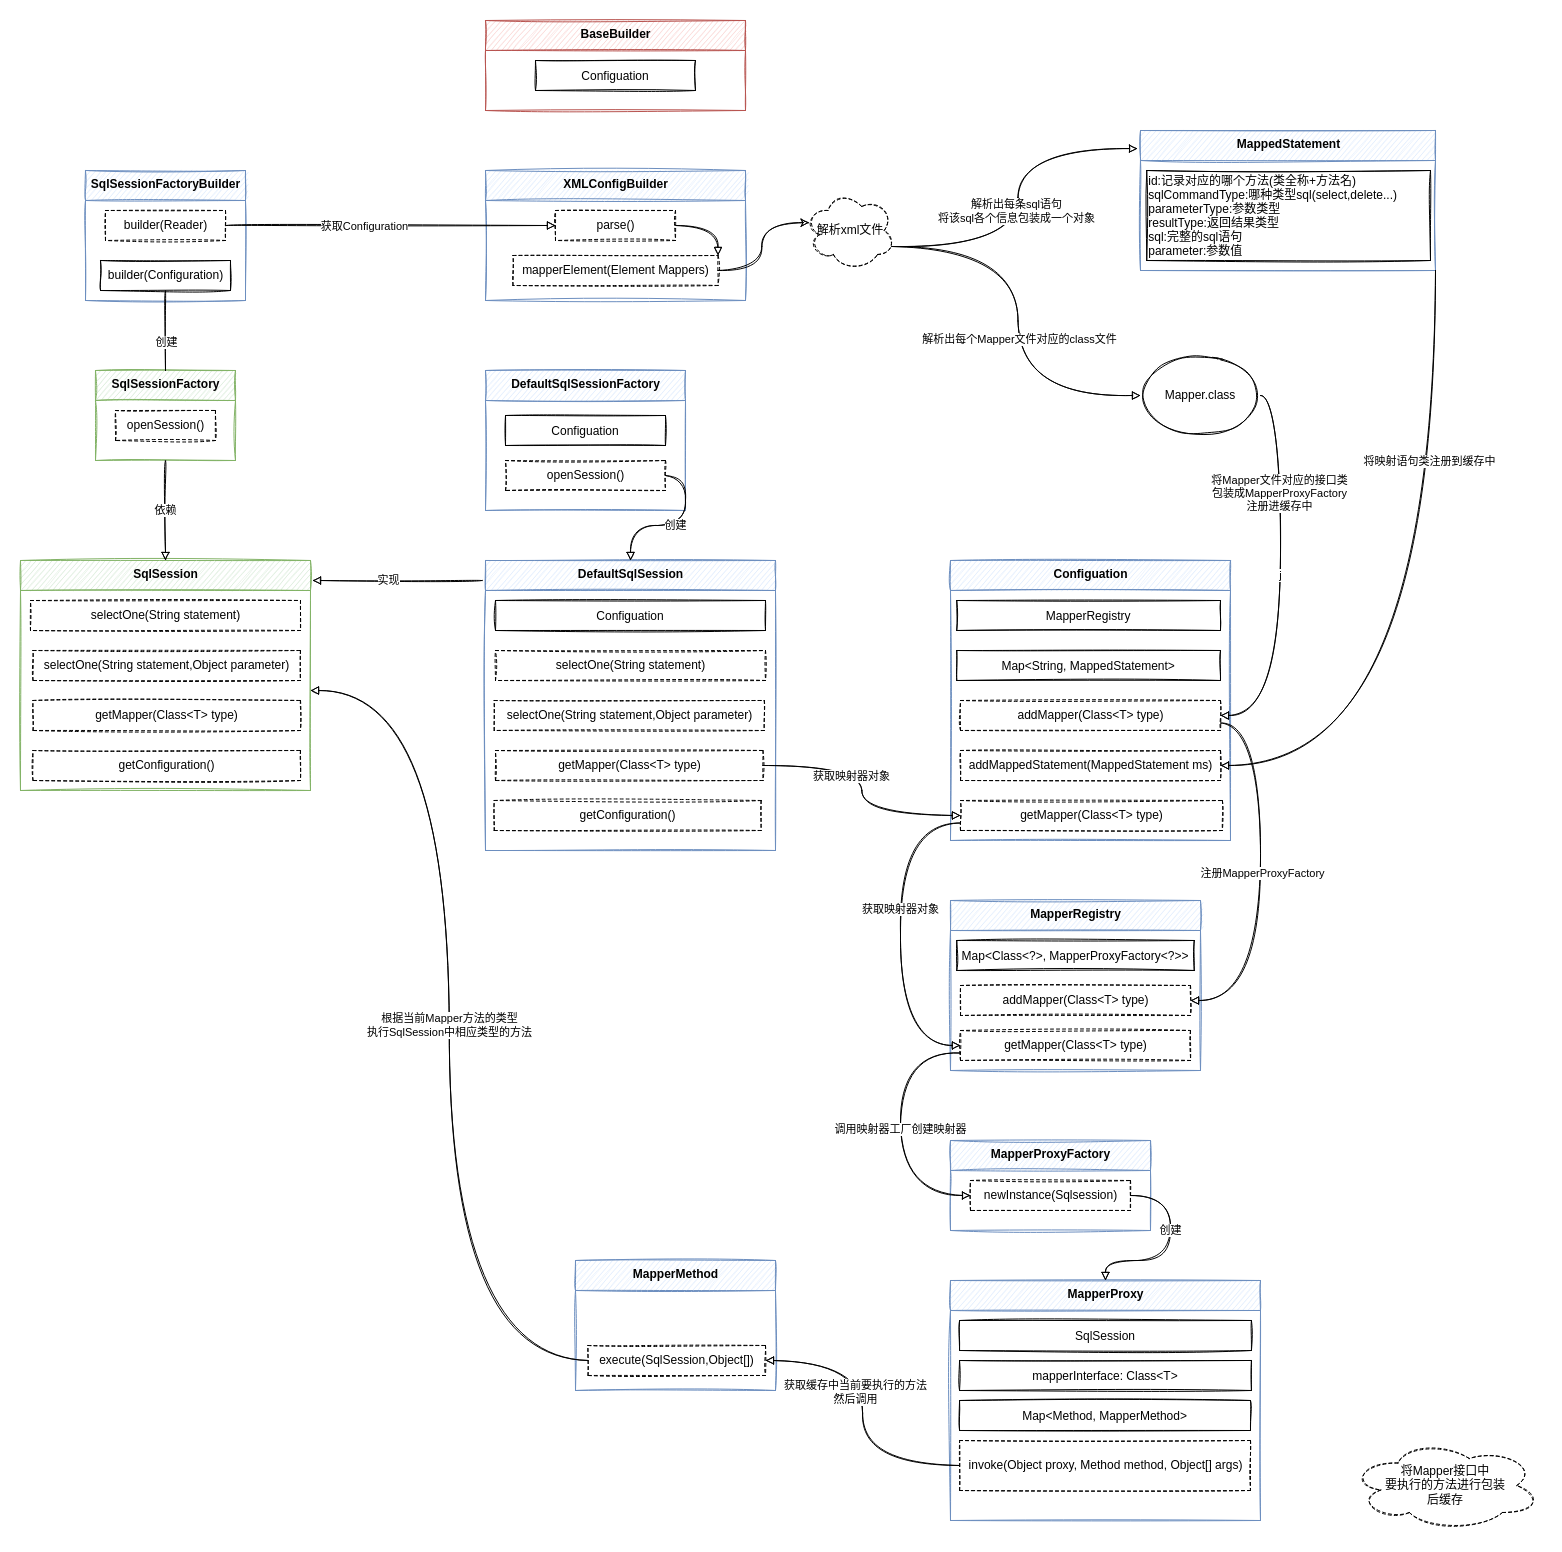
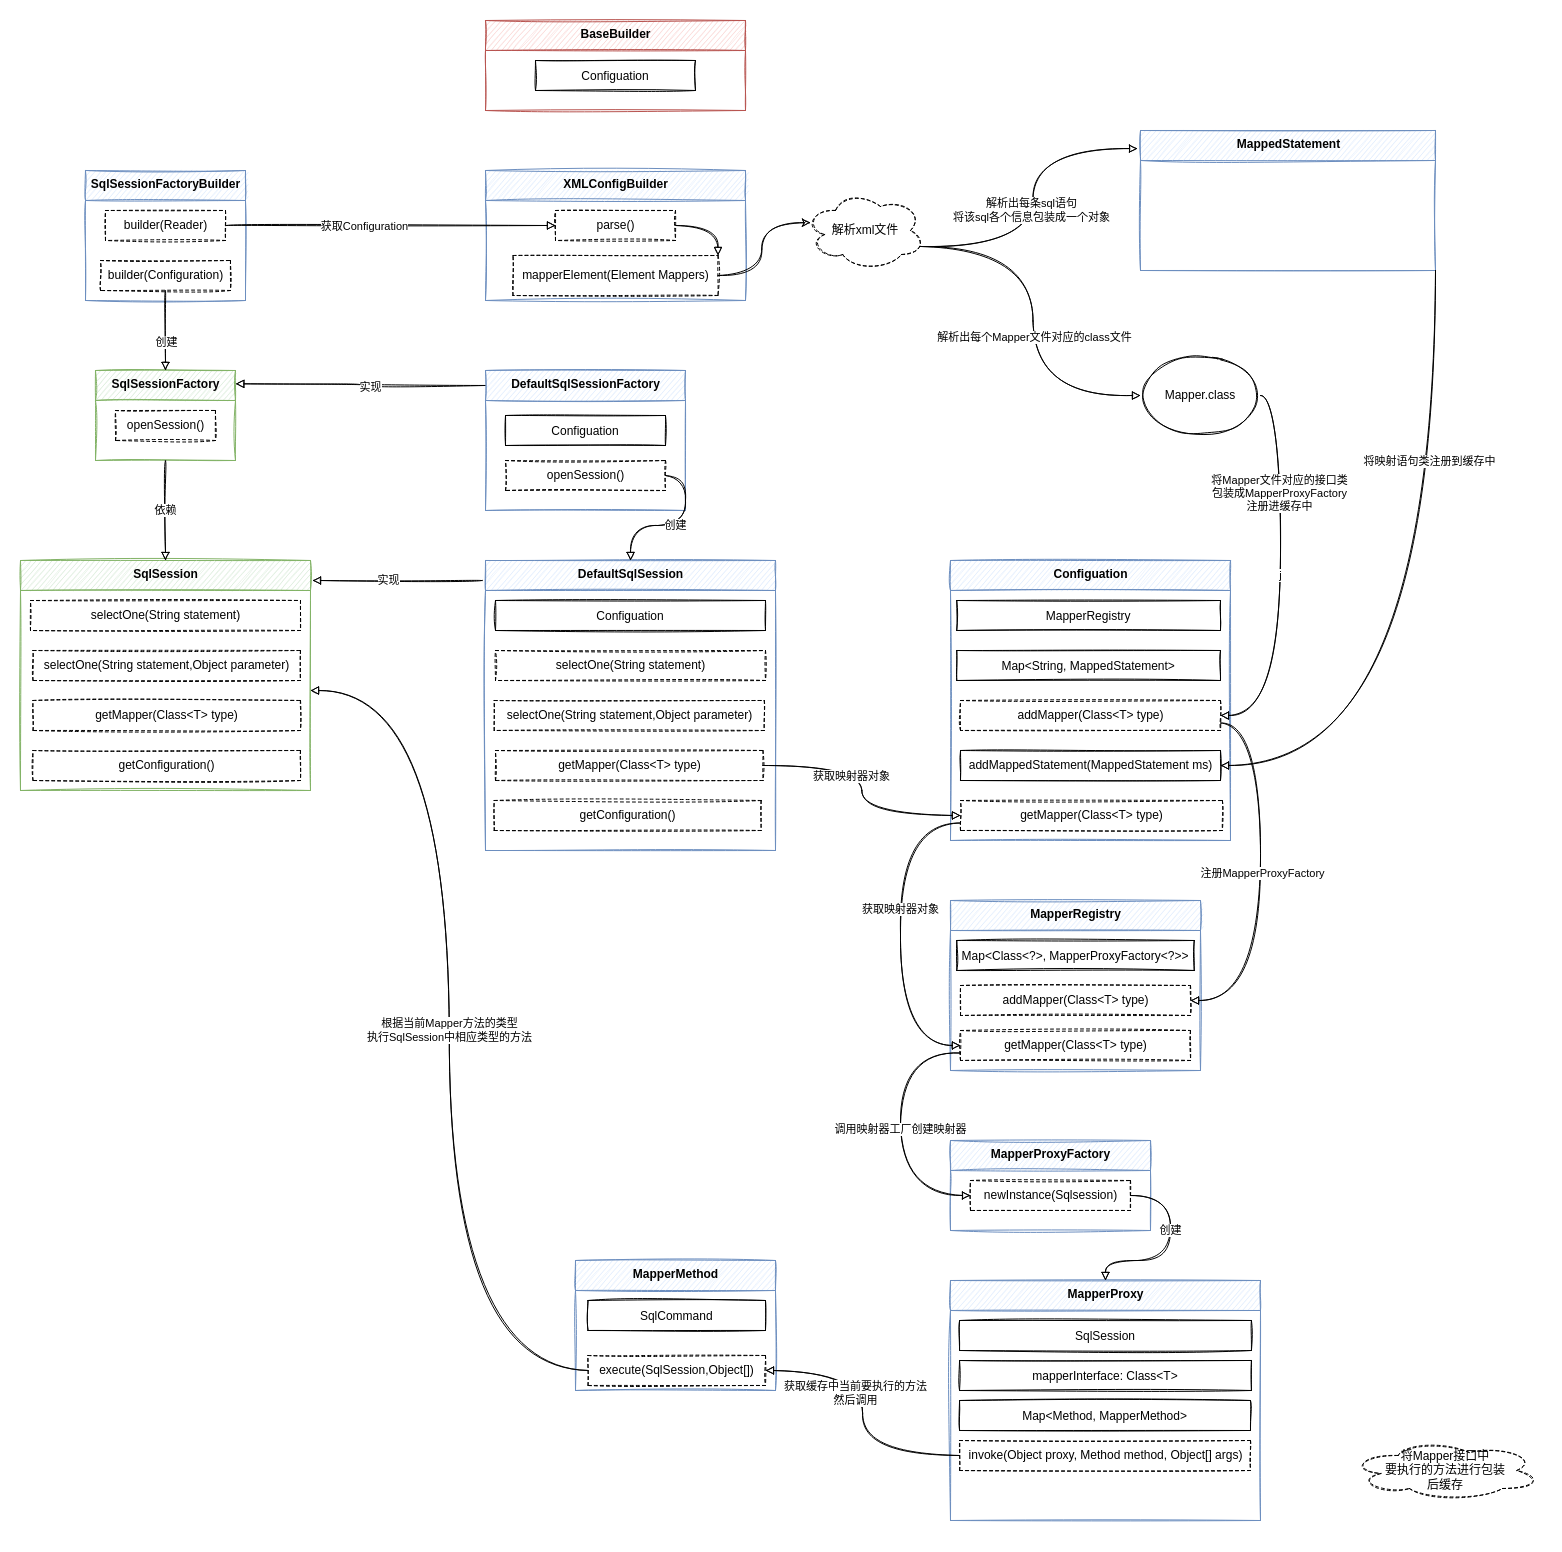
(1289, 216) -> none
(851, 231) -> (866, 231)
(616, 271) -> (616, 276)
(166, 276) -> (166, 276)
(166, 364) -> (166, 361)
none -> (364, 385)
(1091, 766) -> (1091, 766)
none -> (677, 1316)
(677, 1361) -> (677, 1371)
(1105, 1466) -> (1105, 1456)
(1446, 1486) -> (1446, 1471)
